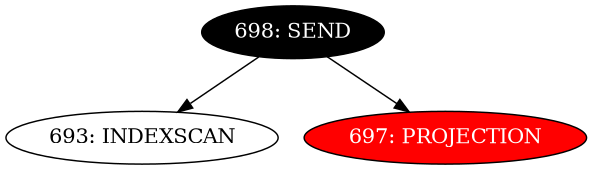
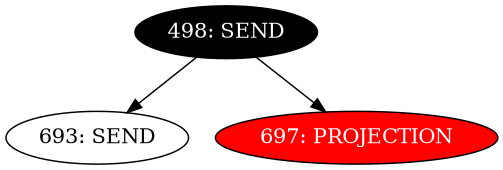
(293, 32) -> (226, 32)
(142, 138) -> (97, 138)
